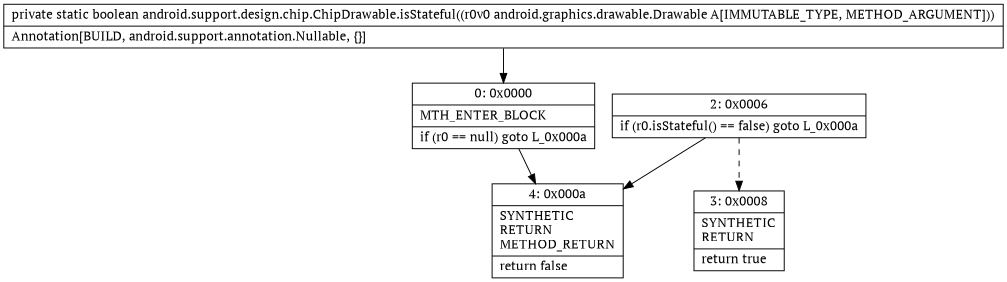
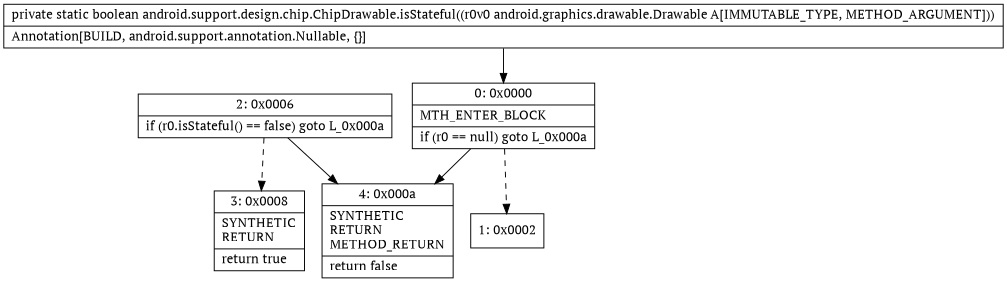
none -> (507, 231)
